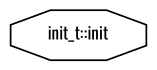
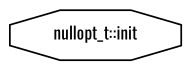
(78, 35) -> (96, 35)
